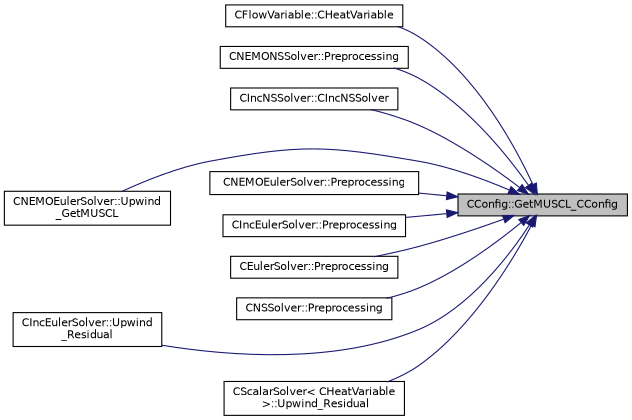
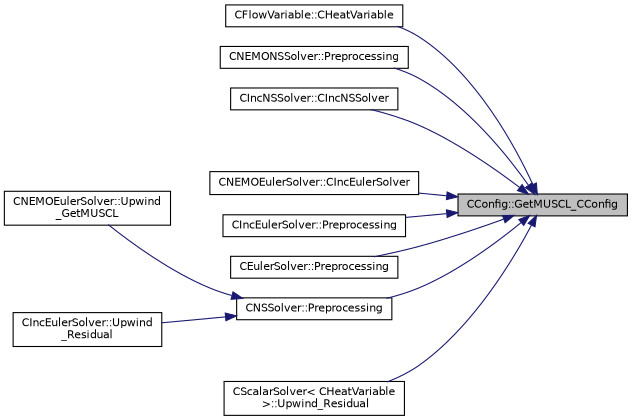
(315, 149) -> (167, 266)
(314, 183) -> (314, 183)
(368, 345) -> (194, 320)
